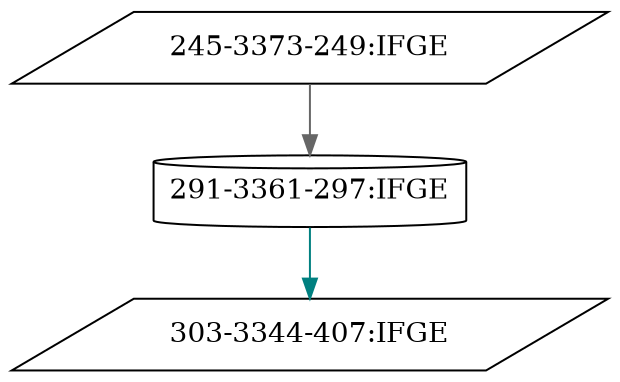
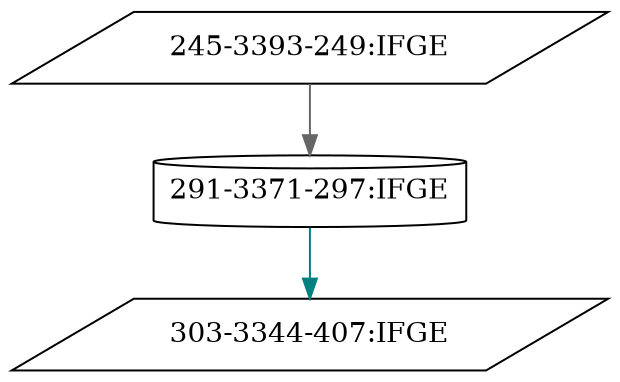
(310, 48) -> (310, 48)
(310, 191) -> (310, 191)
